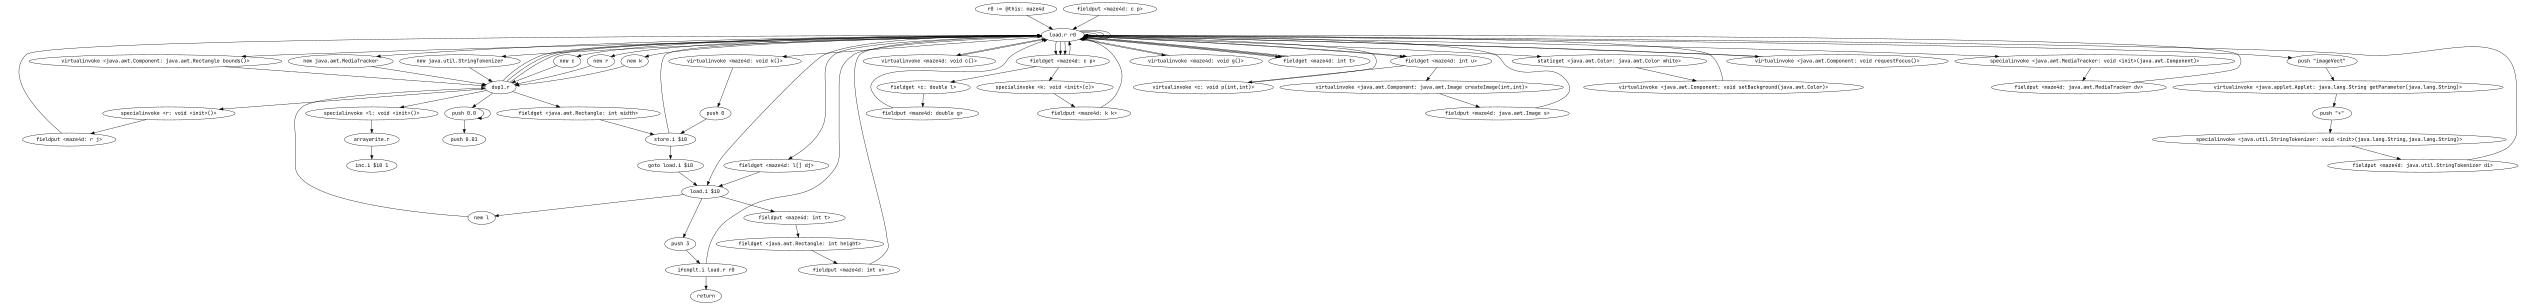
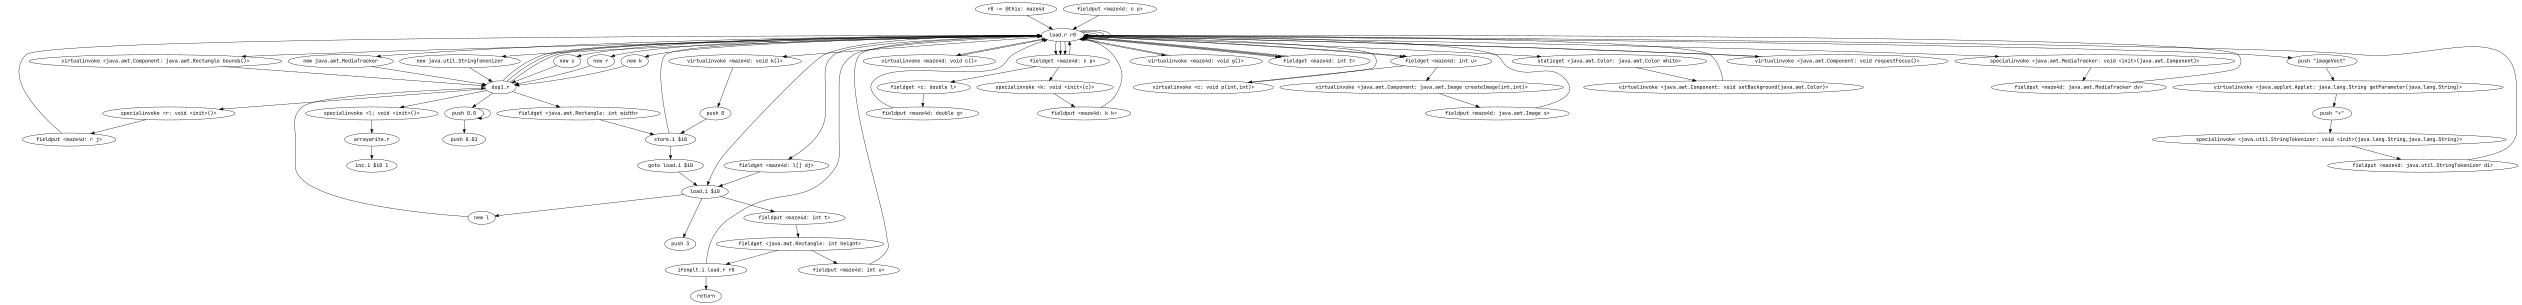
(692, 256) -> (754, 257)
